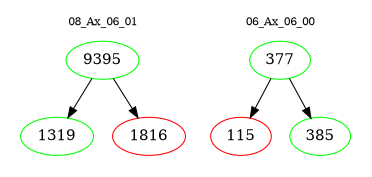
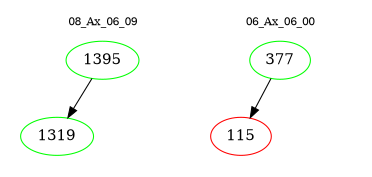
(103, 23) -> (103, 23)
(103, 60) -> (103, 60)
(149, 136) -> none
(320, 136) -> none
